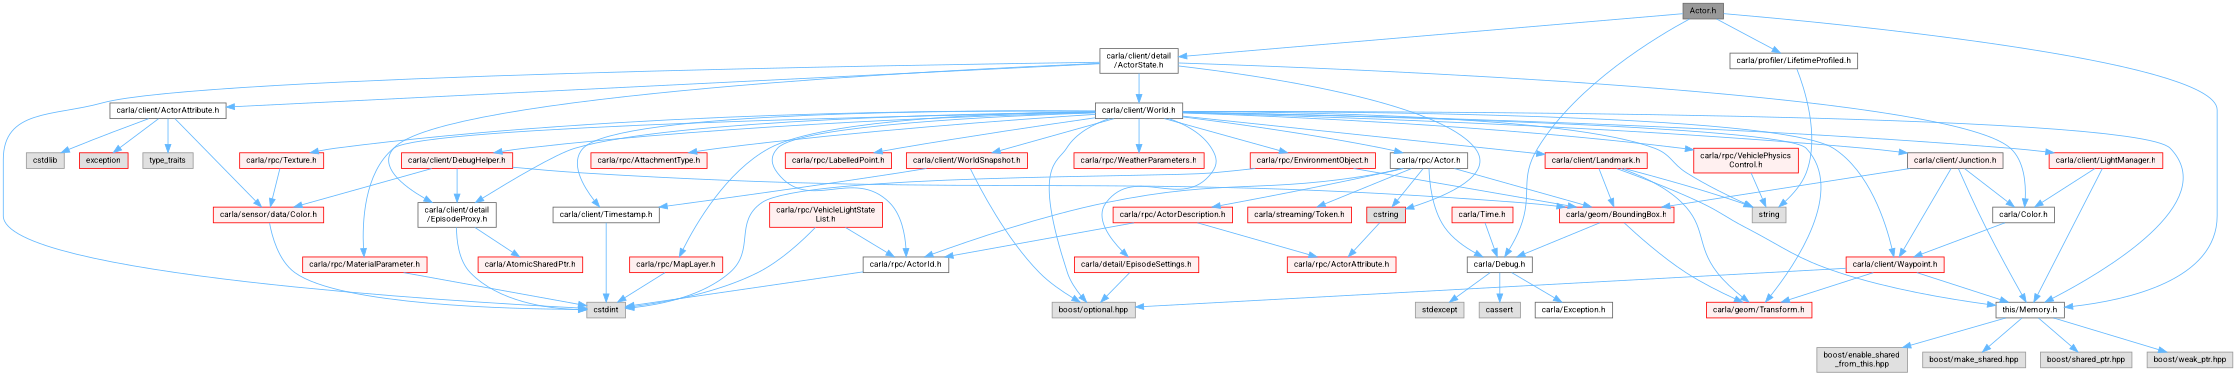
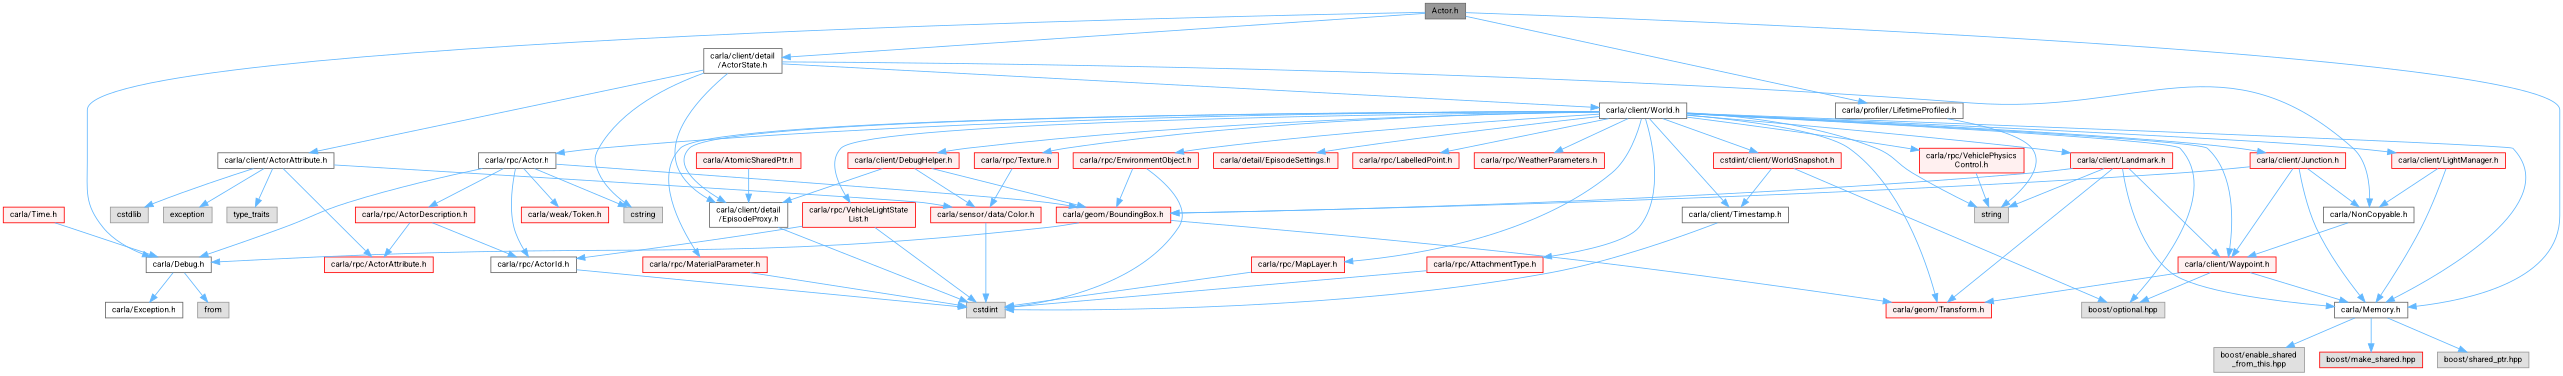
(215, 90) -> (1220, 289)
(104, 161) -> (188, 215)
(967, 161) -> (1777, 161)
(1955, 161) -> (2298, 161)
(773, 163) -> (1194, 120)
none -> (2171, 210)
(1300, 215) -> (565, 215)
(1386, 215) -> (643, 215)
(2024, 215) -> (2369, 215)
(1367, 237) -> (320, 206)
(494, 240) -> (749, 184)
(1118, 285) -> none
(1440, 310) -> none
(1500, 310) -> (213, 310)
(2030, 310) -> (2371, 310)
(1974, 360) -> (2371, 360)
(2190, 360) -> none
